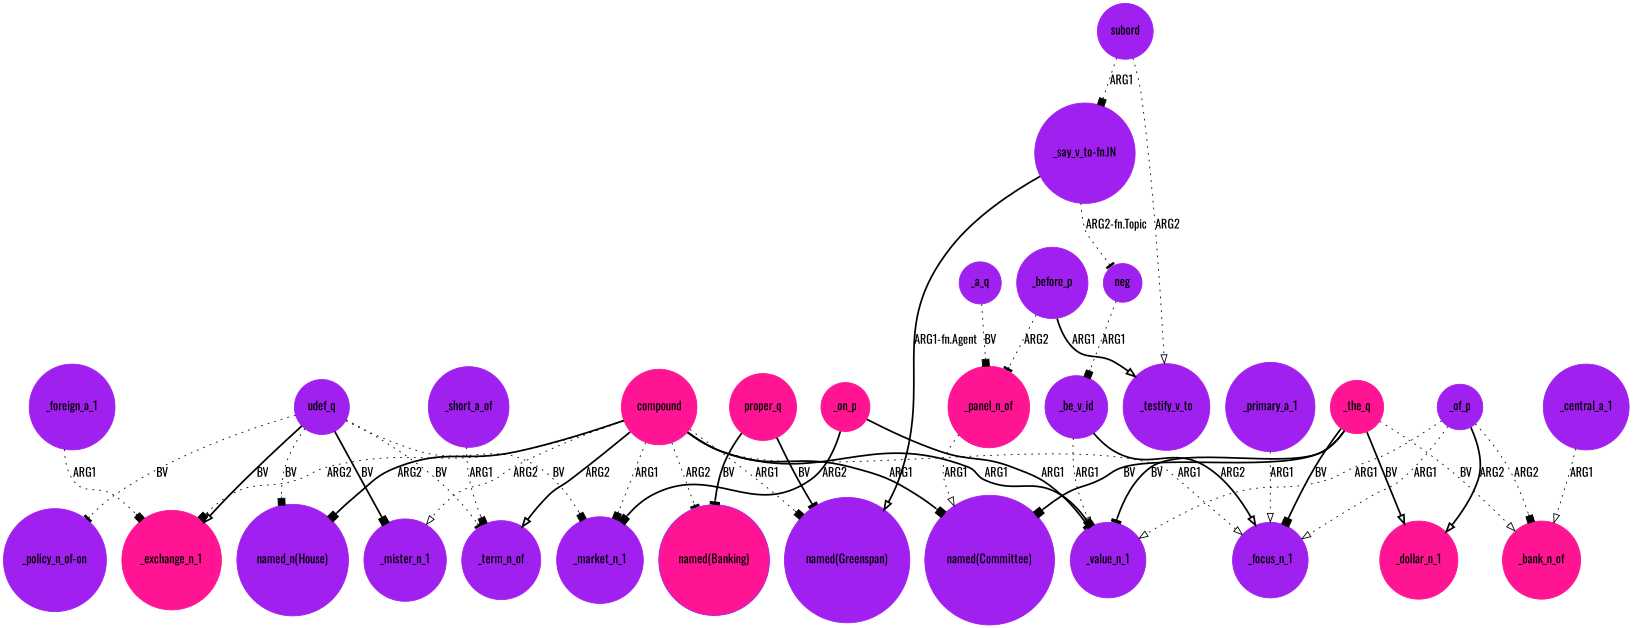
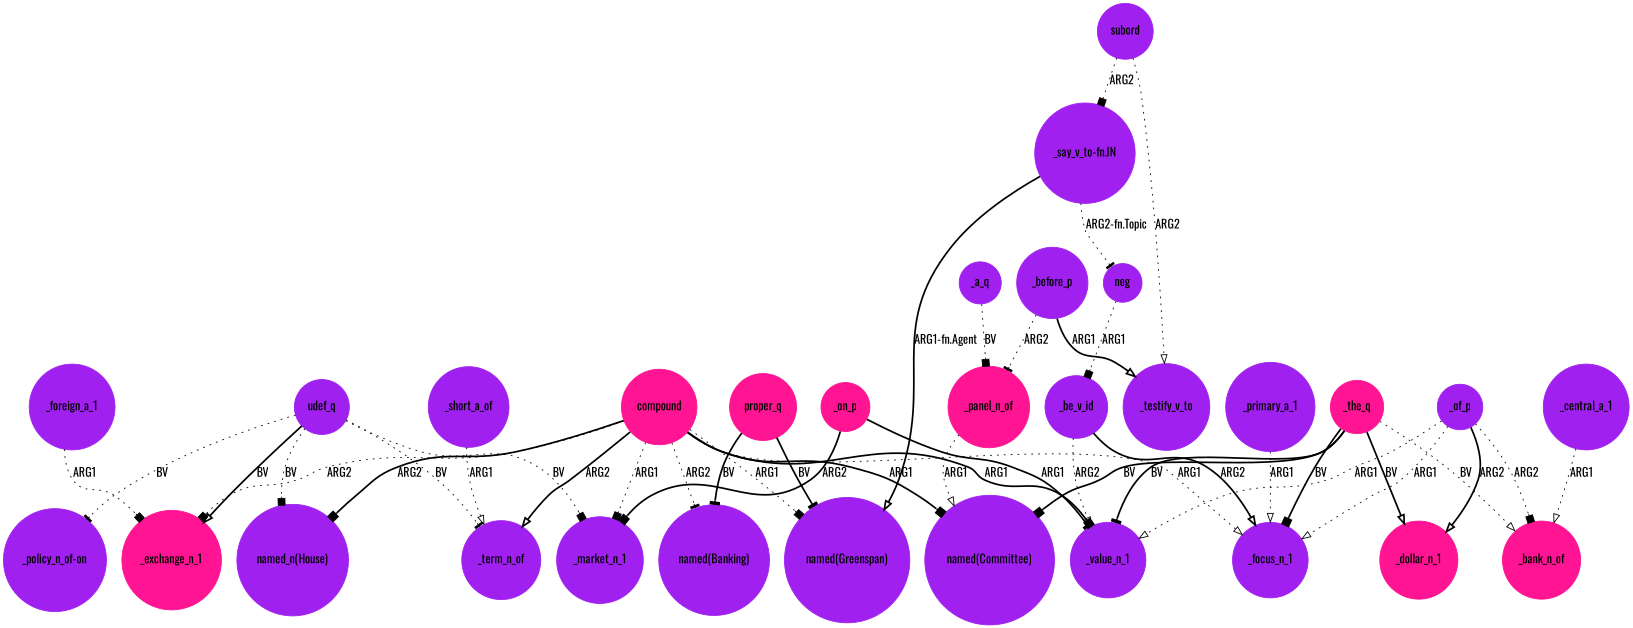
(1122, 81) -> (1122, 81)
(1088, 474) -> (1088, 474)
(470, 481) -> (470, 482)
(405, 560) -> none
(714, 560) -> (714, 560)
